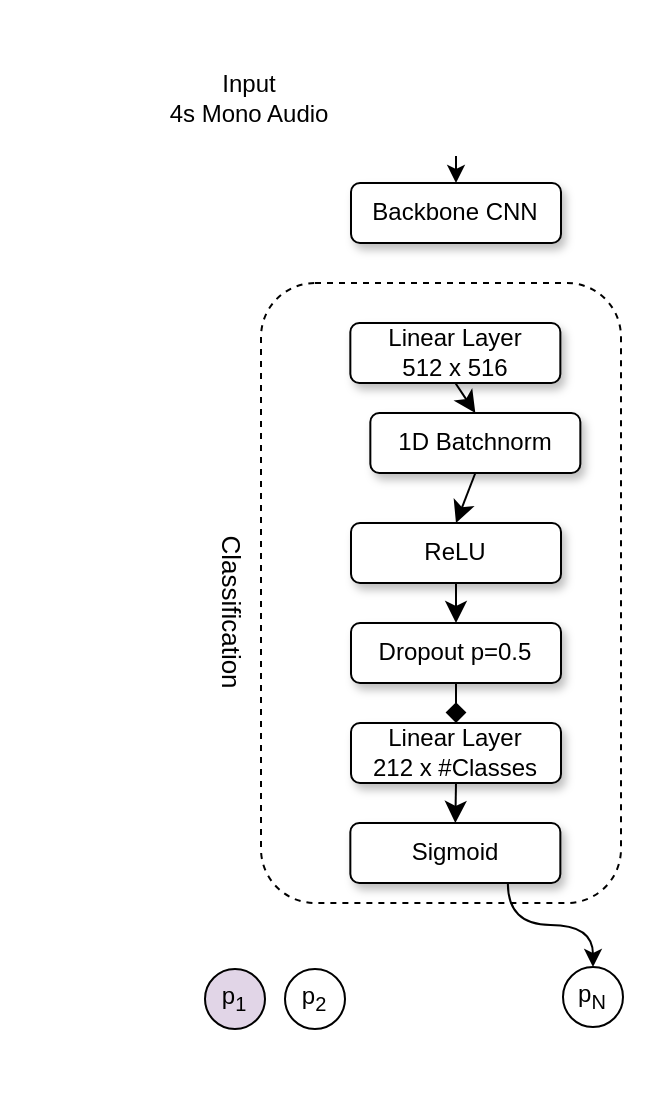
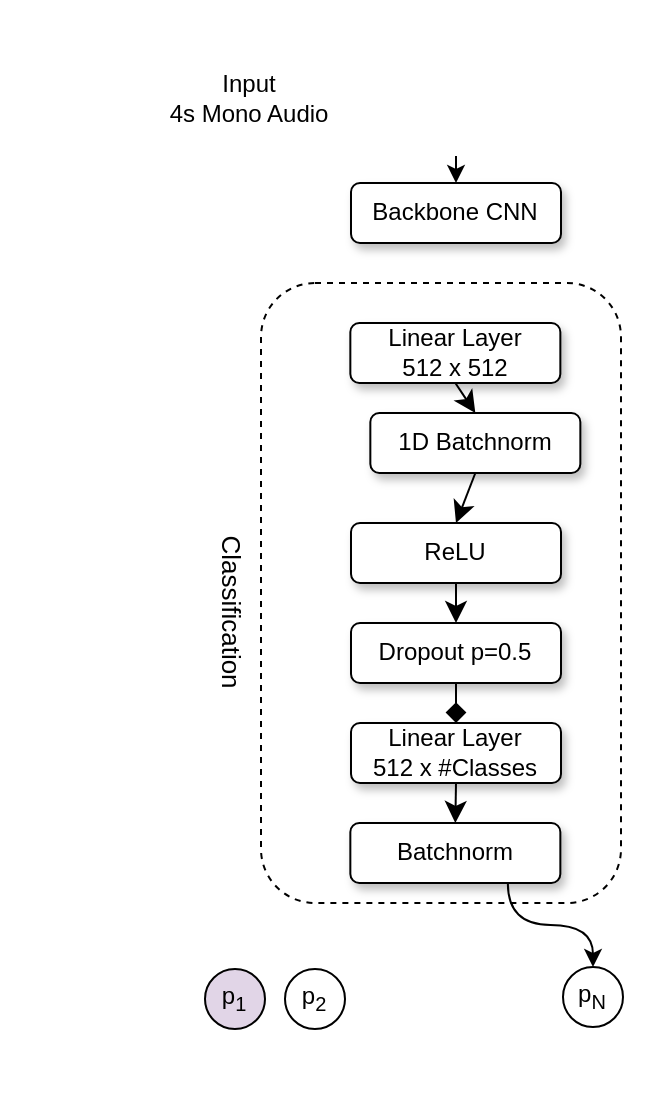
(456, 353) -> (456, 353)
(456, 753) -> (456, 753)
(456, 853) -> (456, 853)
